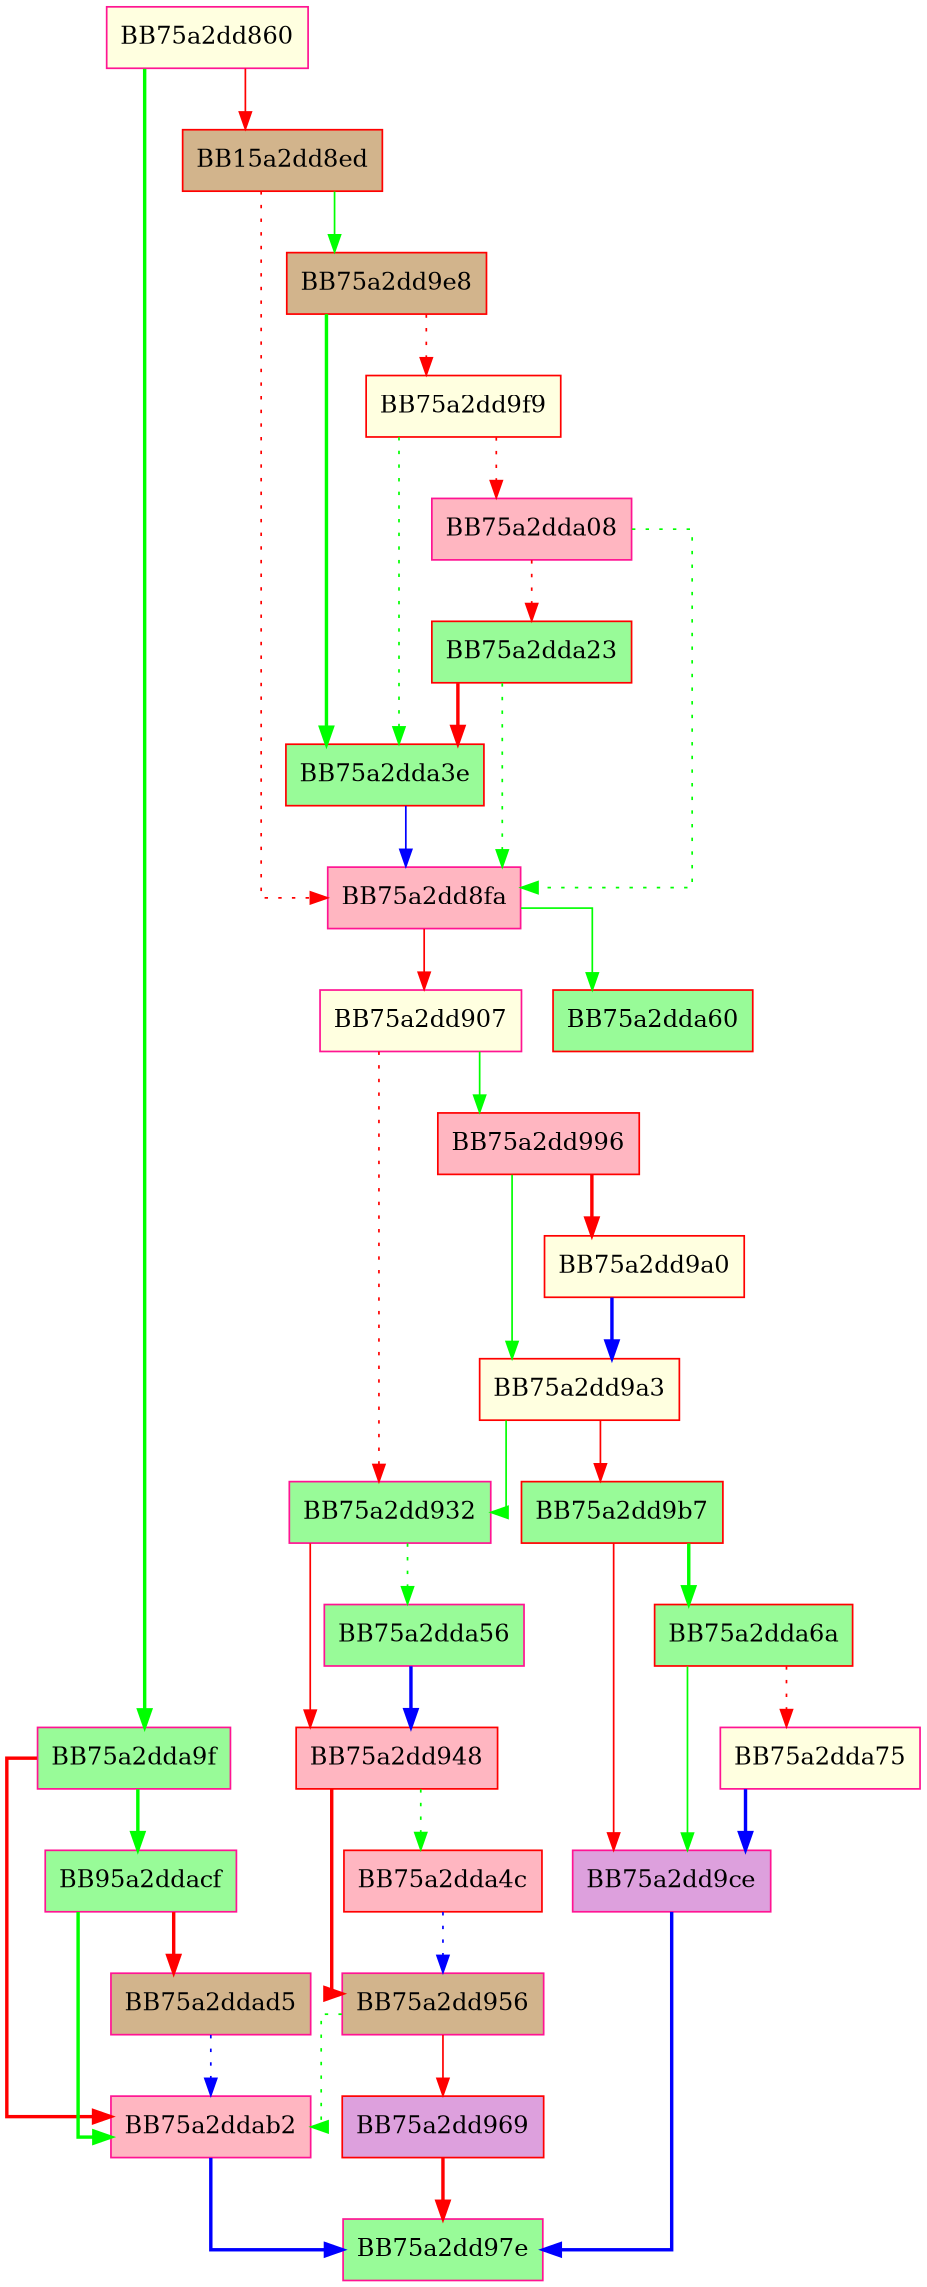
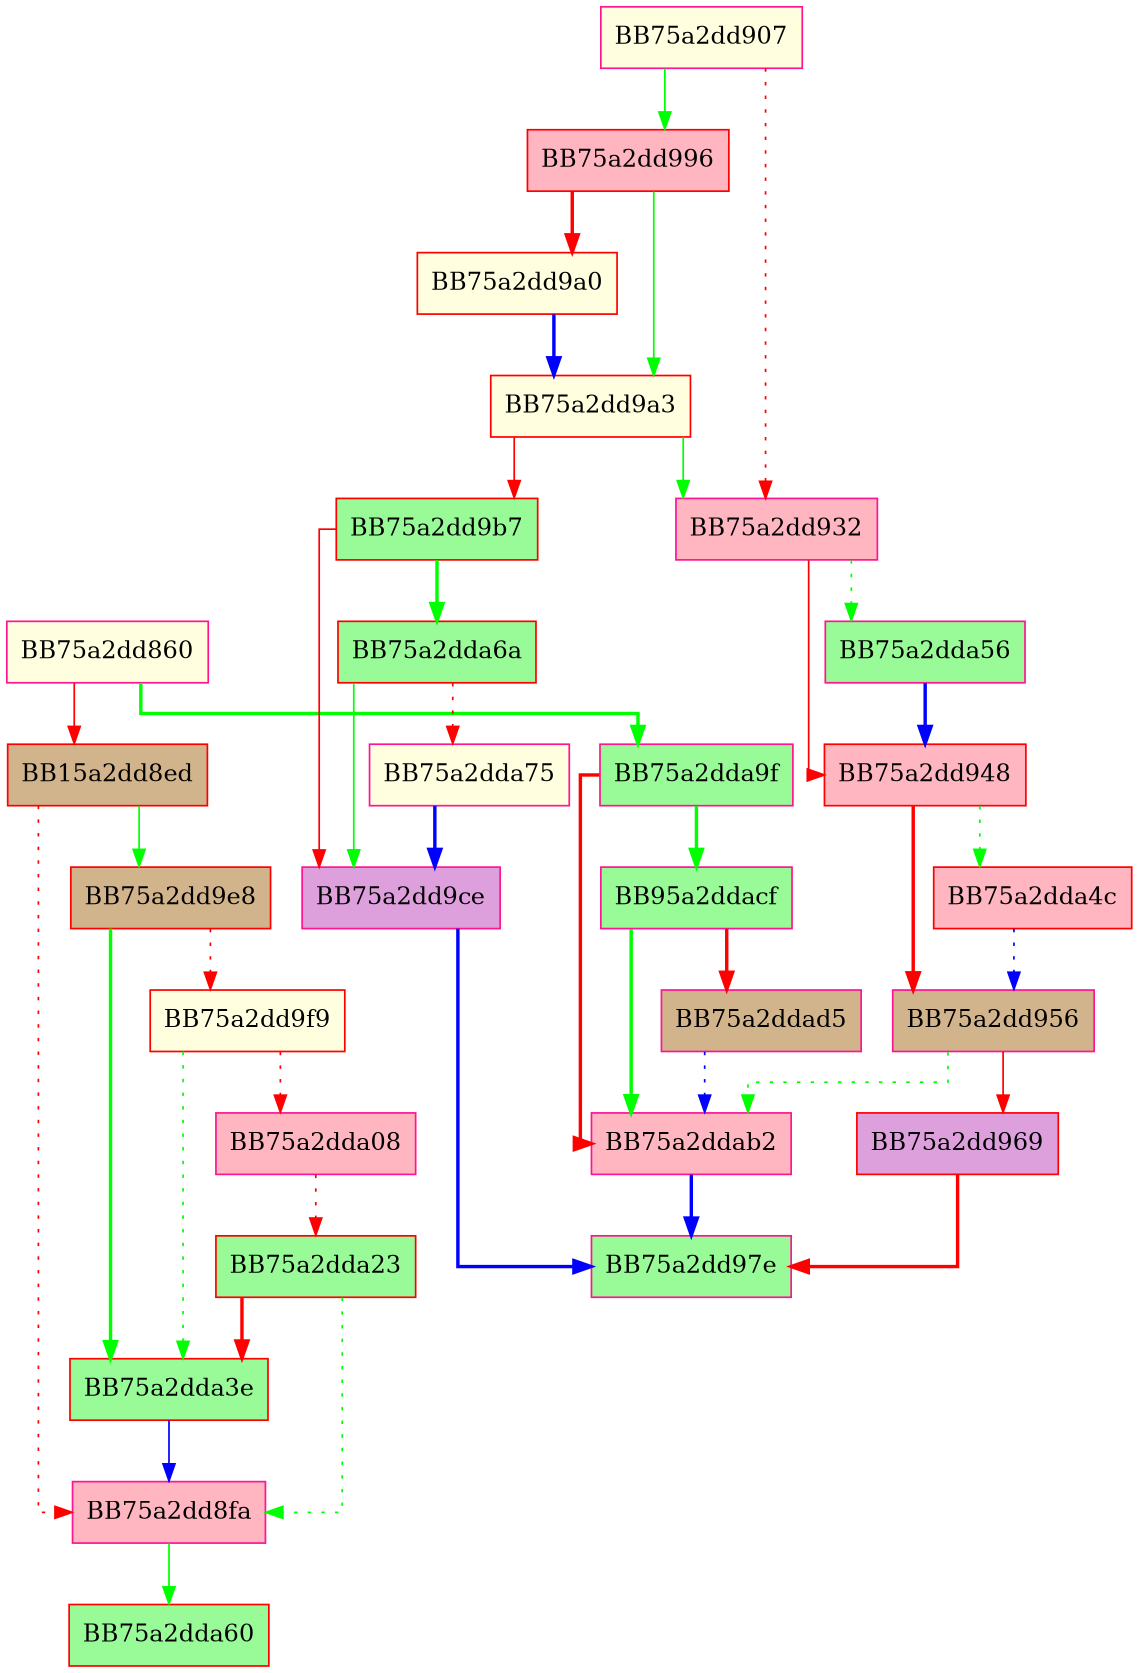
(692, 755) -> none
(424, 951) -> none
(390, 1512) -> (777, 529)
